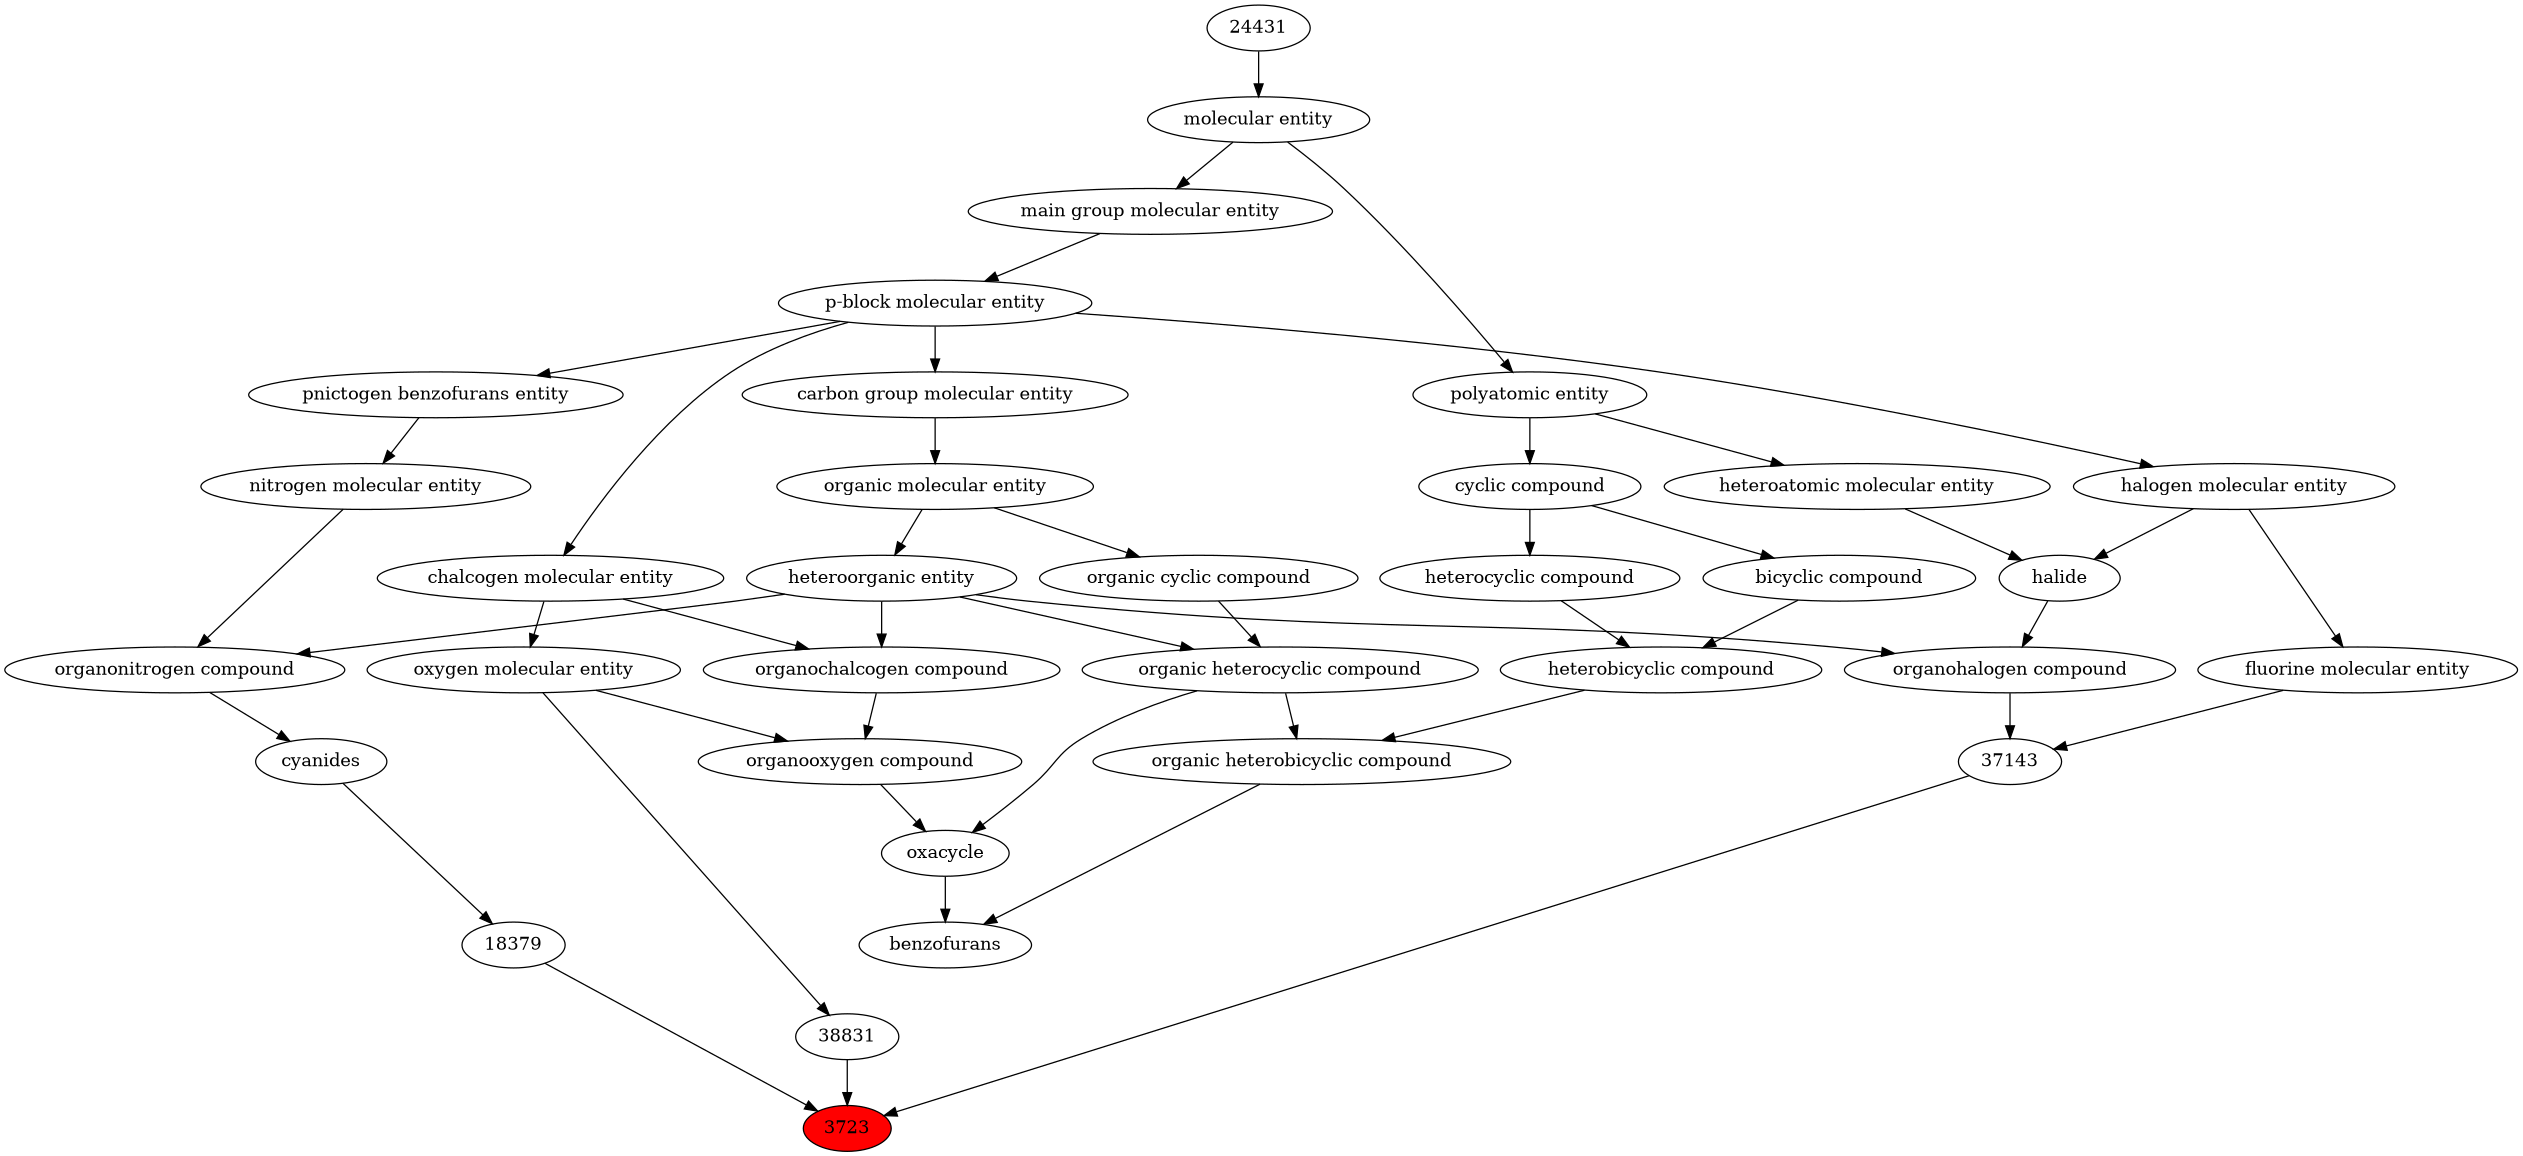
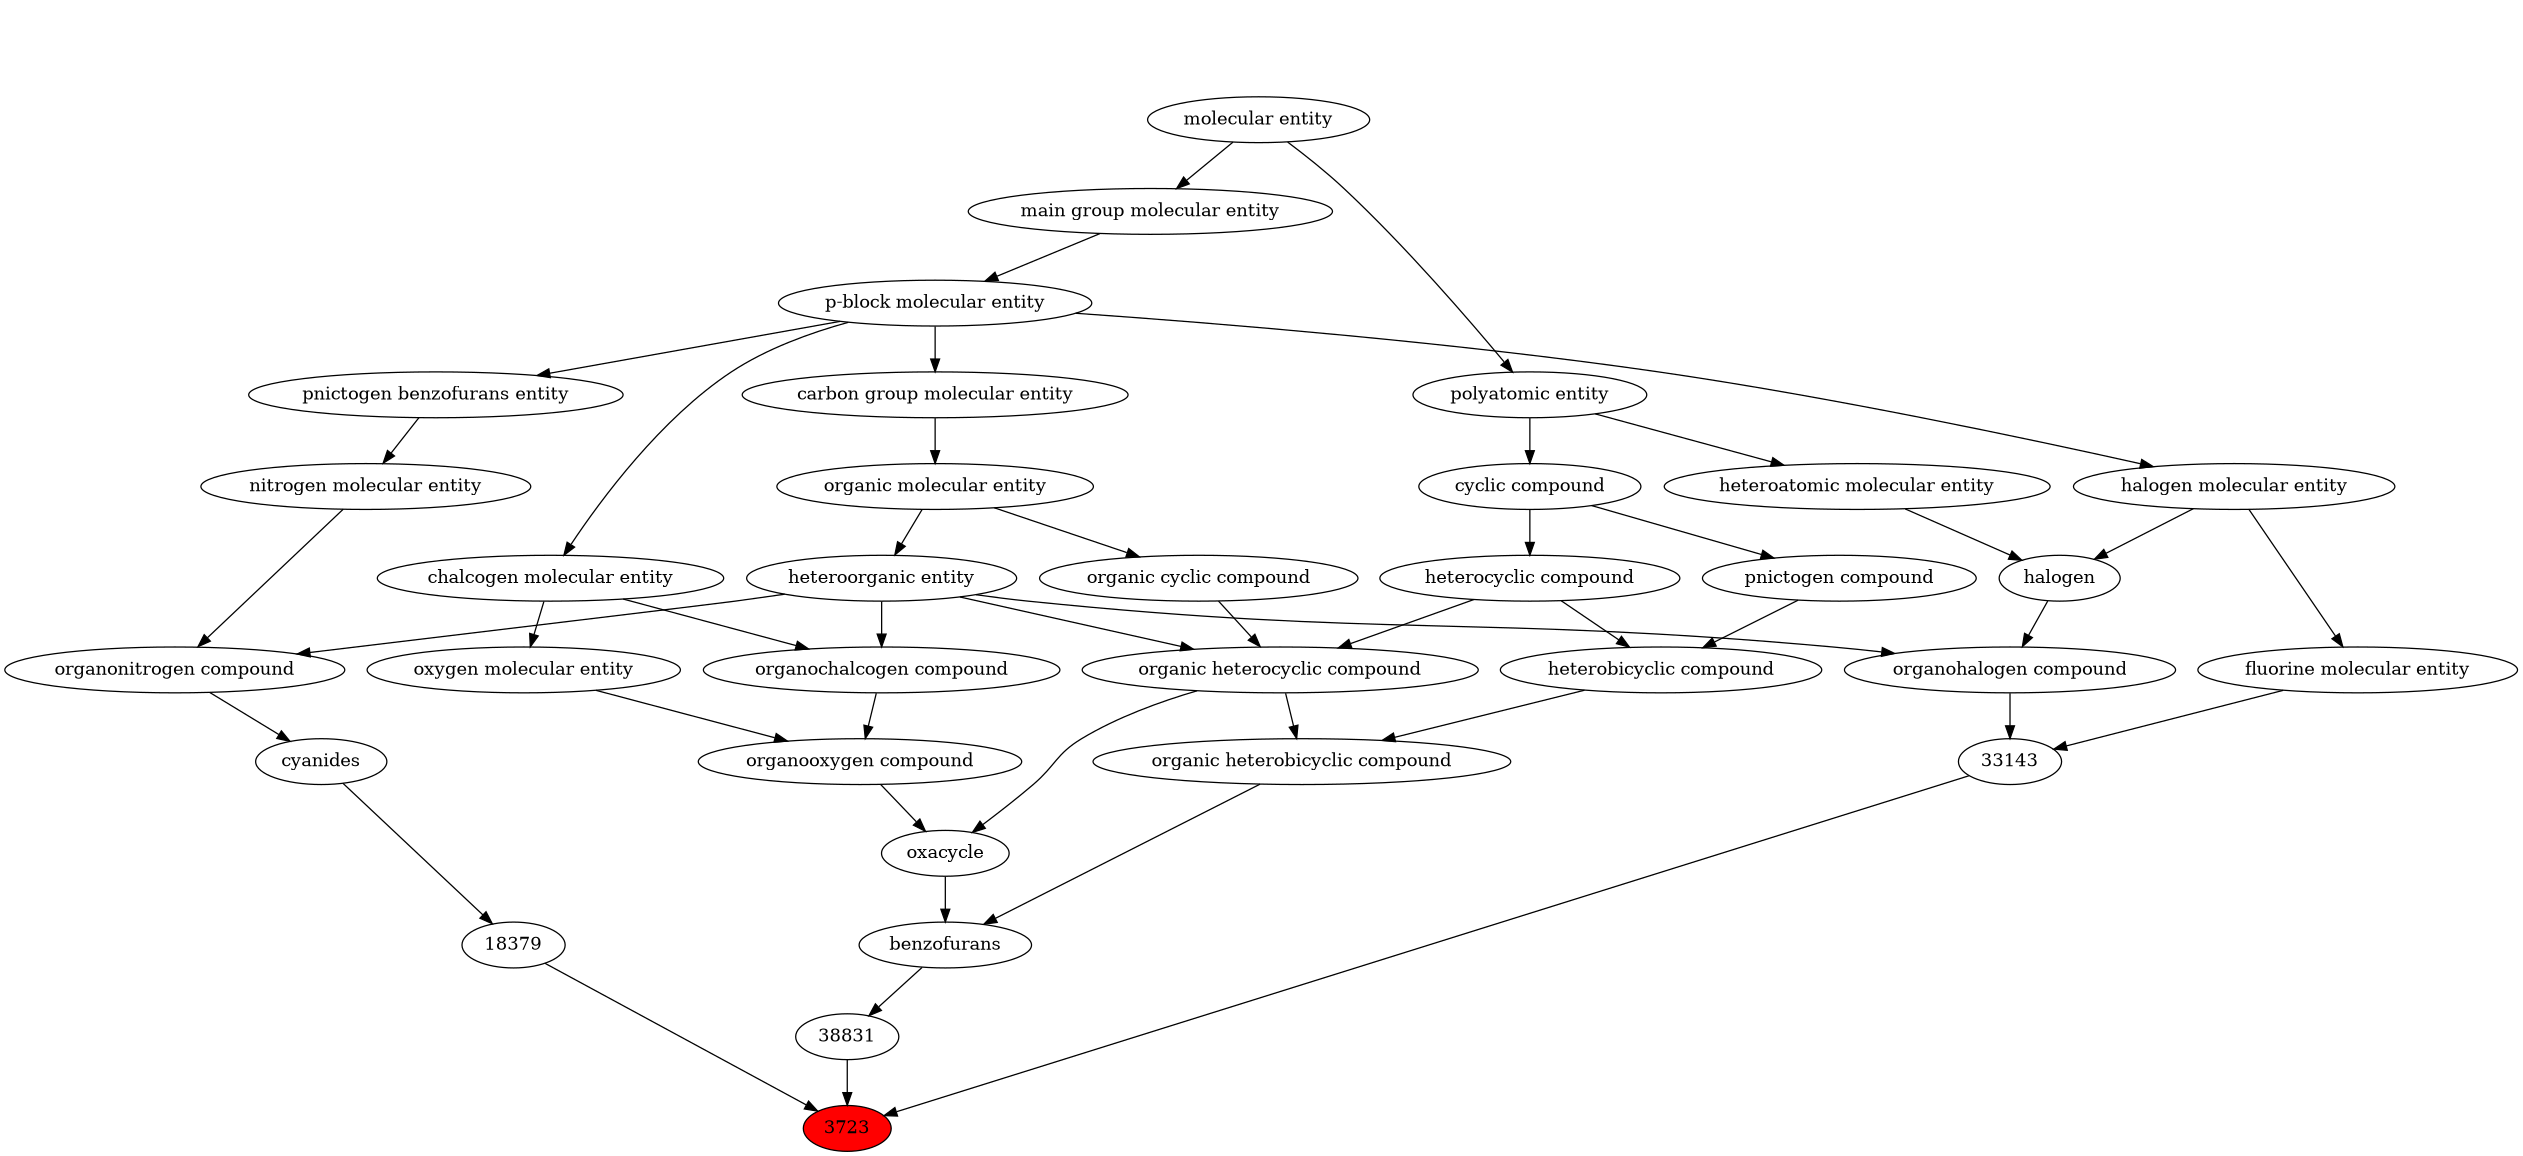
(1259, 28) -> none
(1839, 578) -> (1839, 578)
(2060, 578) -> (2060, 578)
none -> (1425, 617)
(2010, 762) -> (2010, 762)
(682, 849) -> (900, 987)
